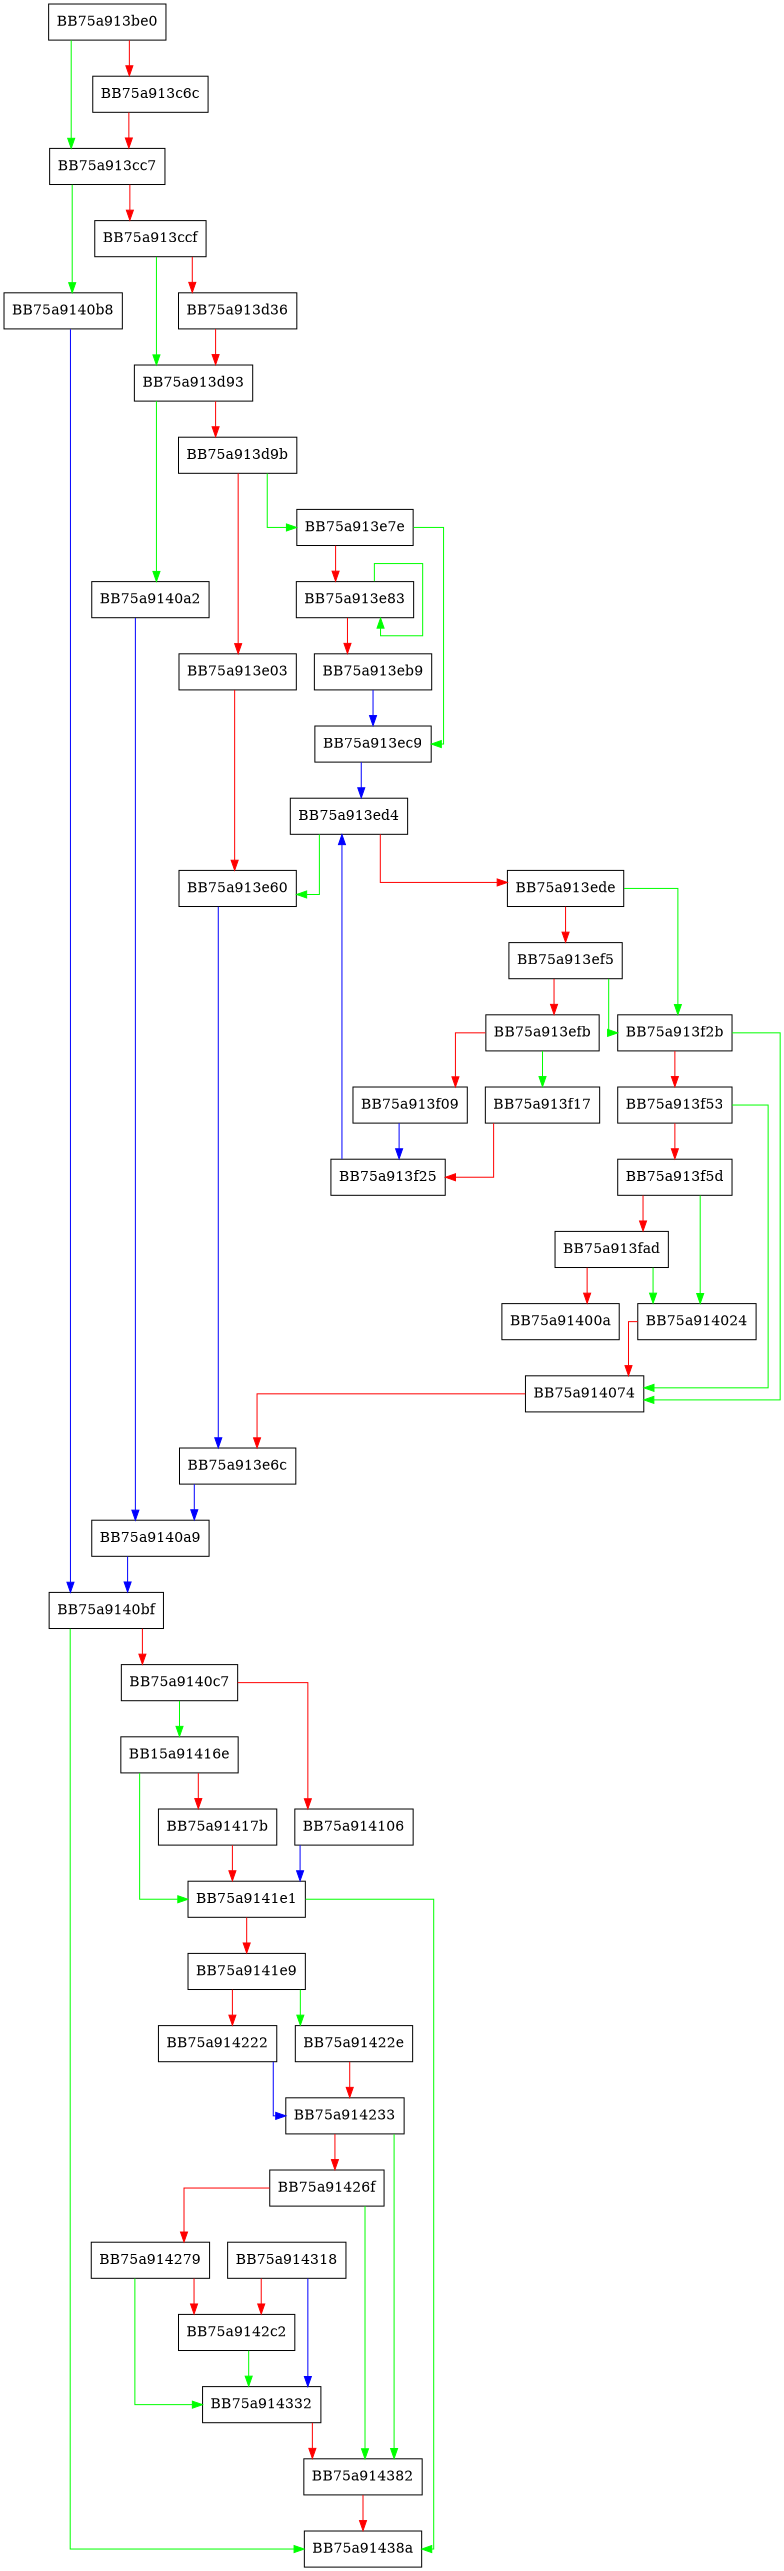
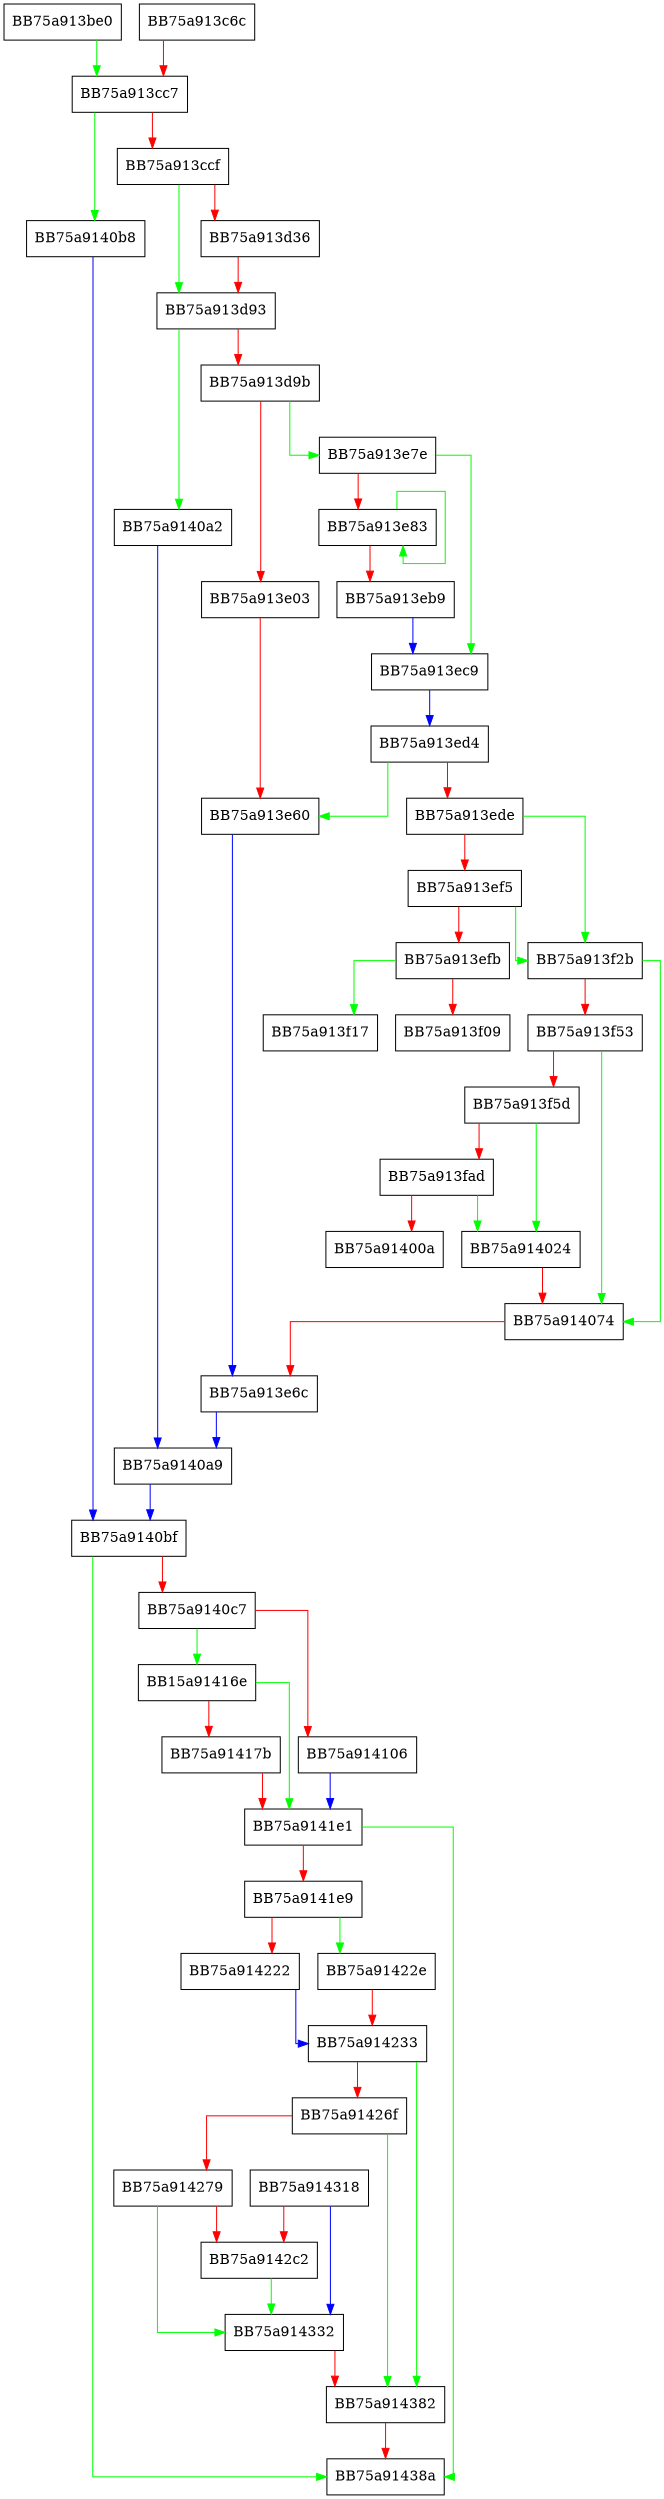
(129, 53) -> none
(388, 1177) -> none
